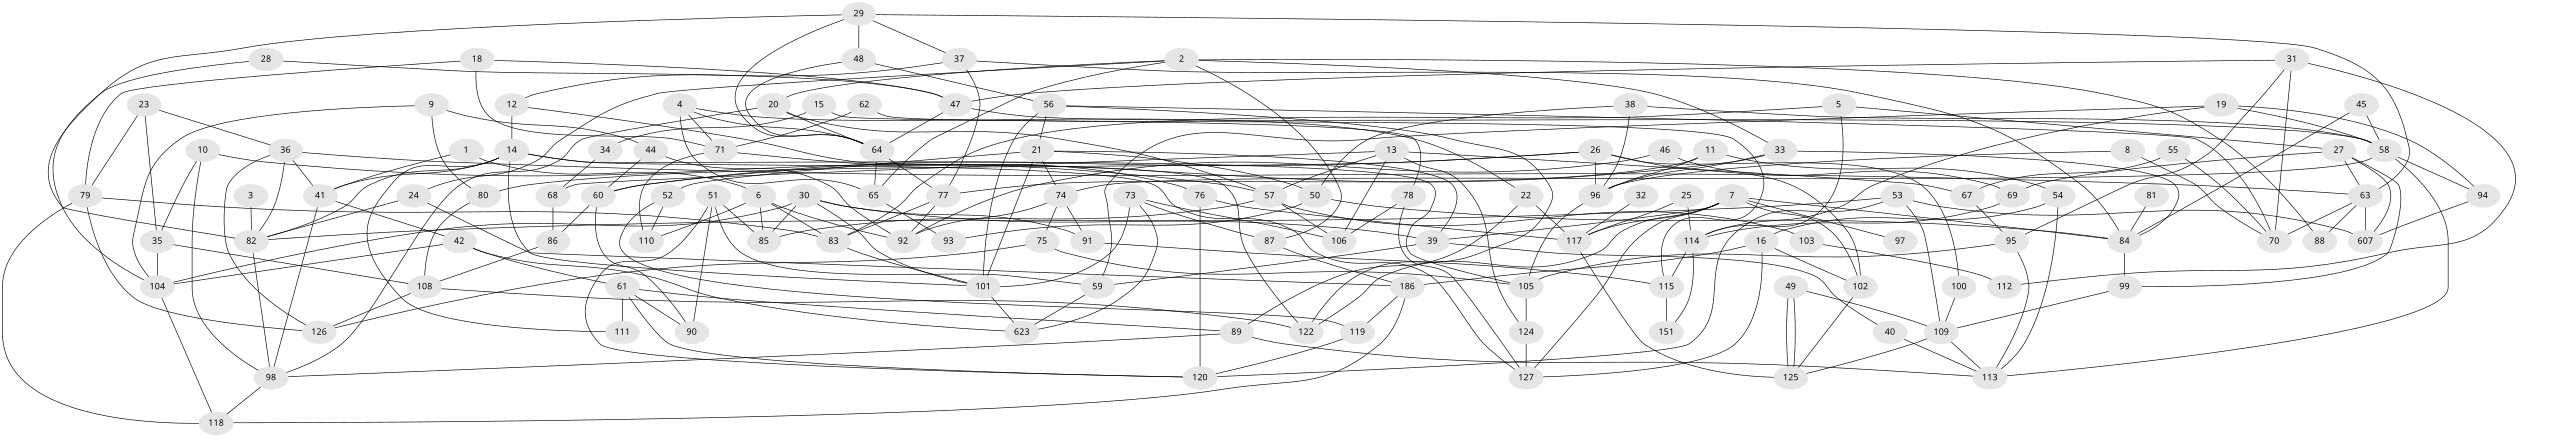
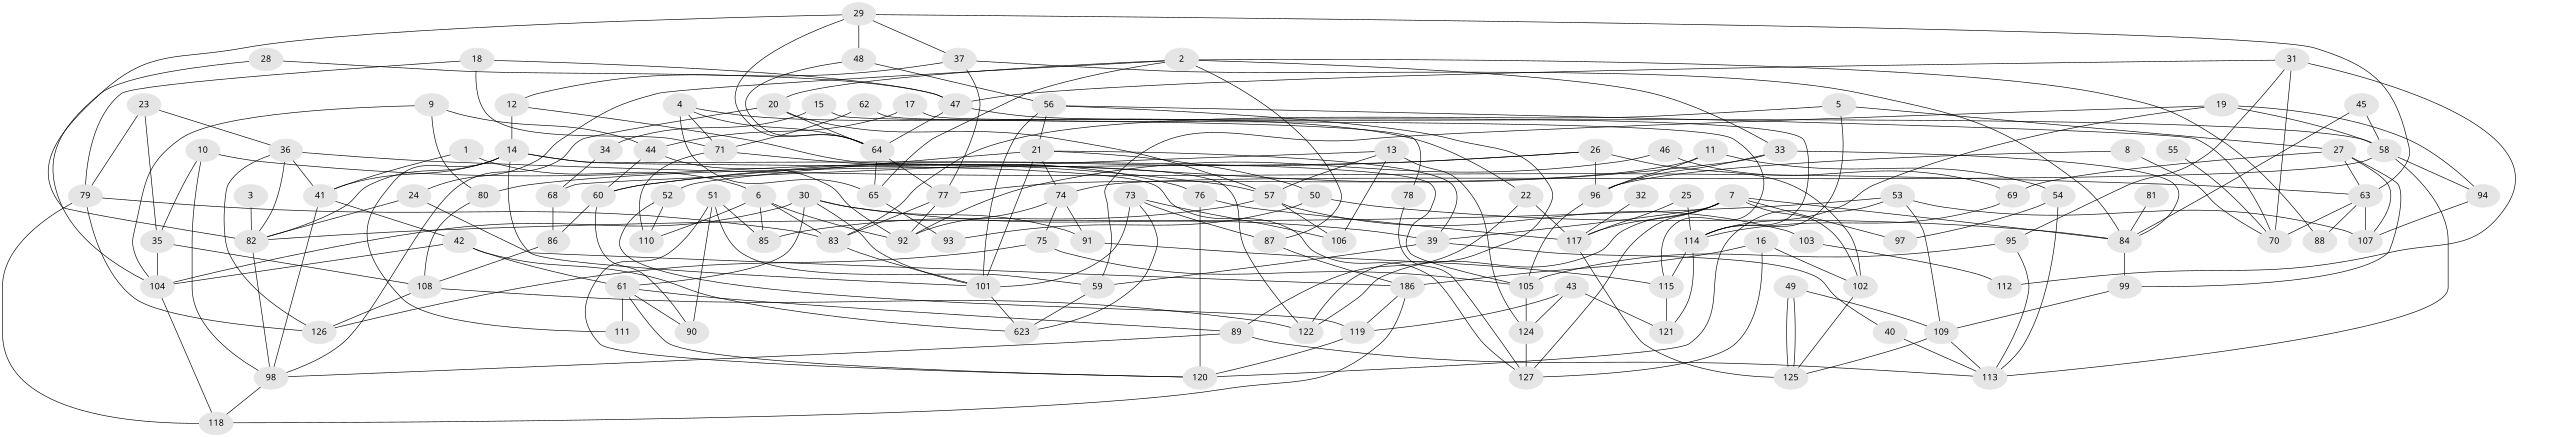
none -> (910, 105)
(1630, 105) -> none
(1967, 196) -> none
(1379, 215) -> none
(785, 217) -> (744, 270)
(1889, 218) -> (1991, 221)
(2365, 241) -> (2365, 241)
none -> (1572, 287)
(1959, 287) -> none
(1666, 332) -> (1666, 332)
